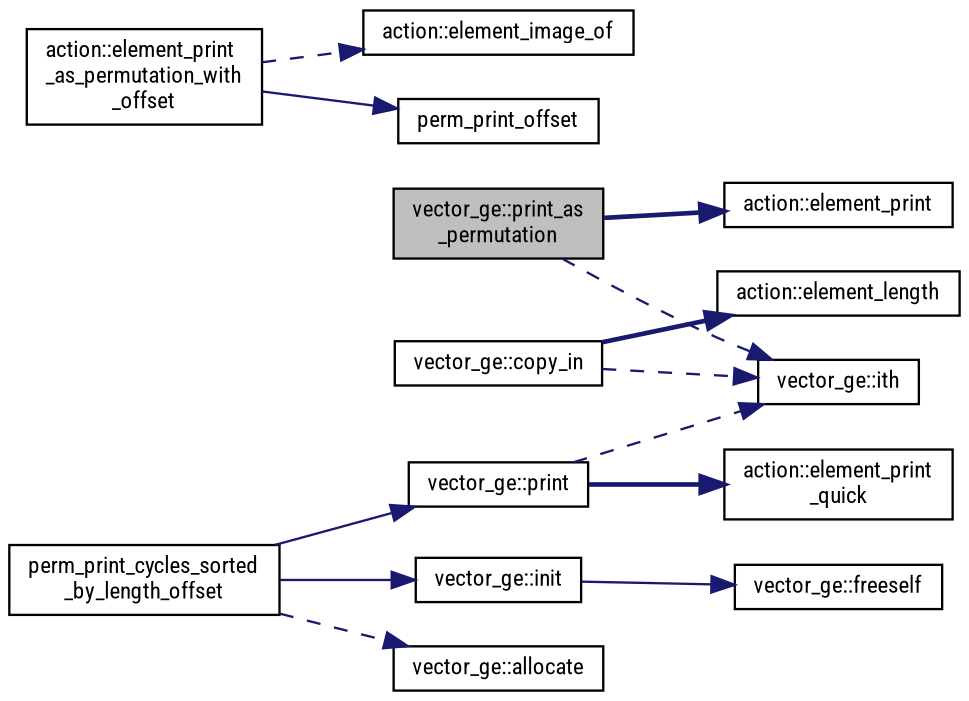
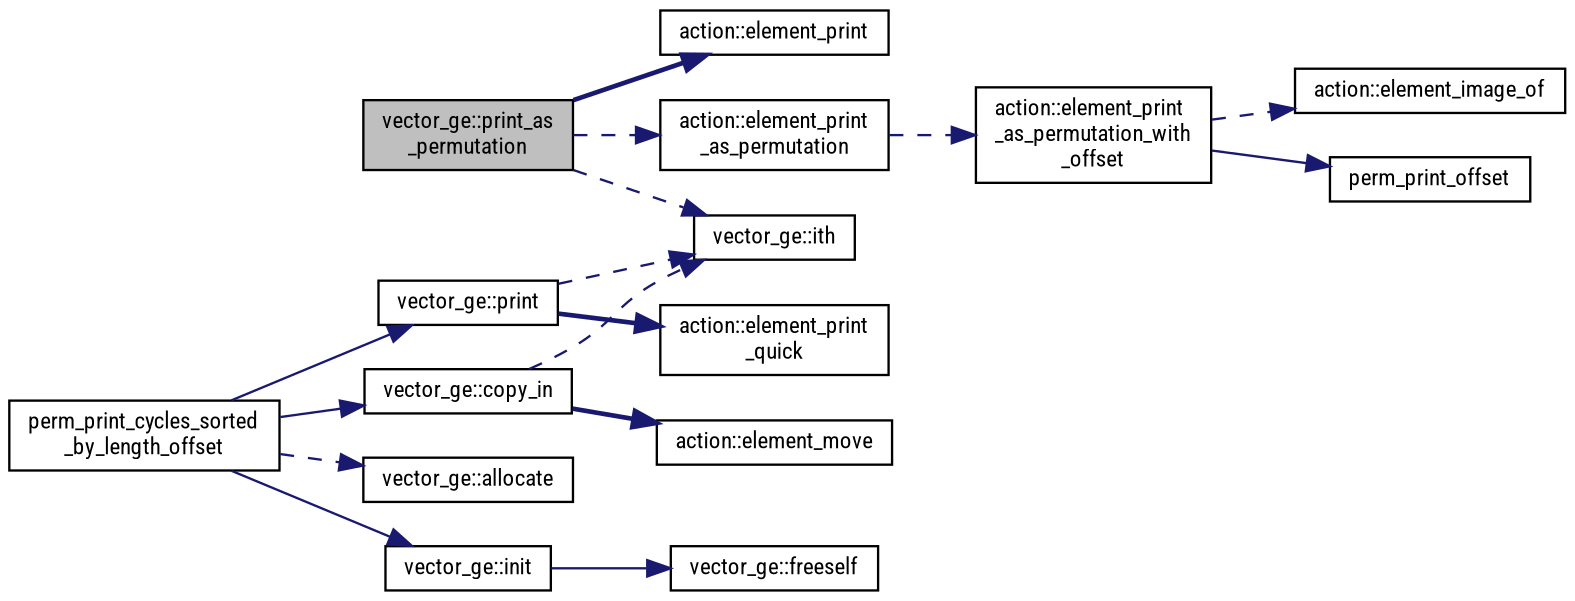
none -> (774, 135)
(838, 293) -> (774, 443)
none -> (310, 413)
